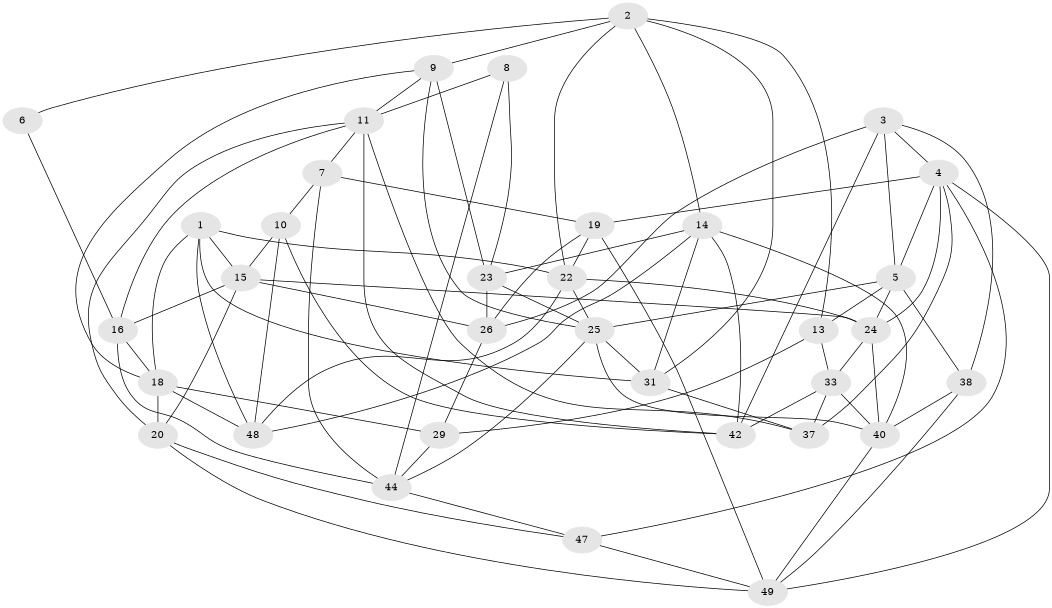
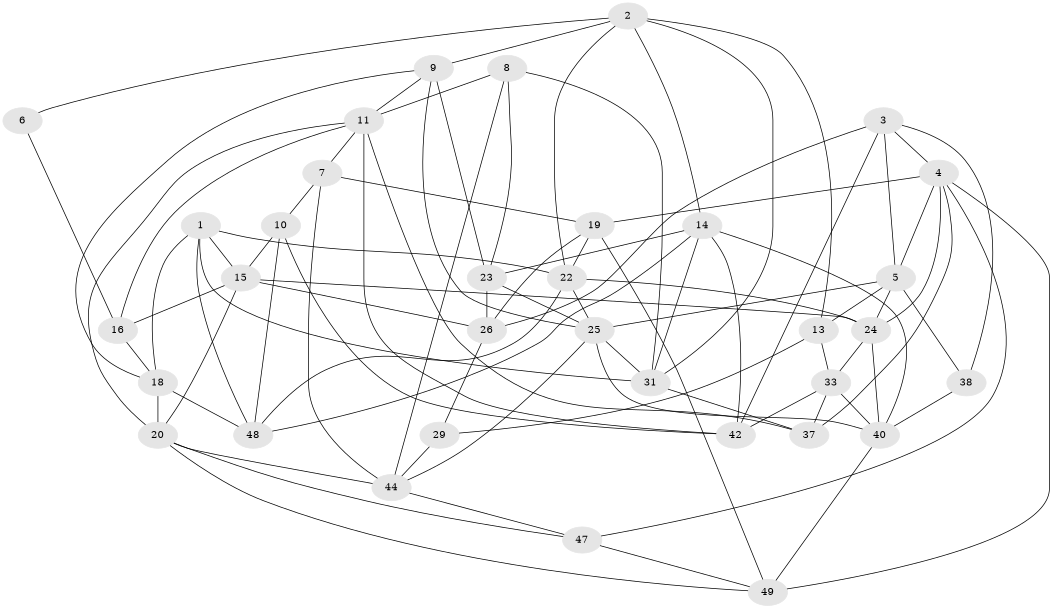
none -> (662, 180)
(299, 409) -> none
(220, 445) -> (273, 465)
(874, 493) -> none
